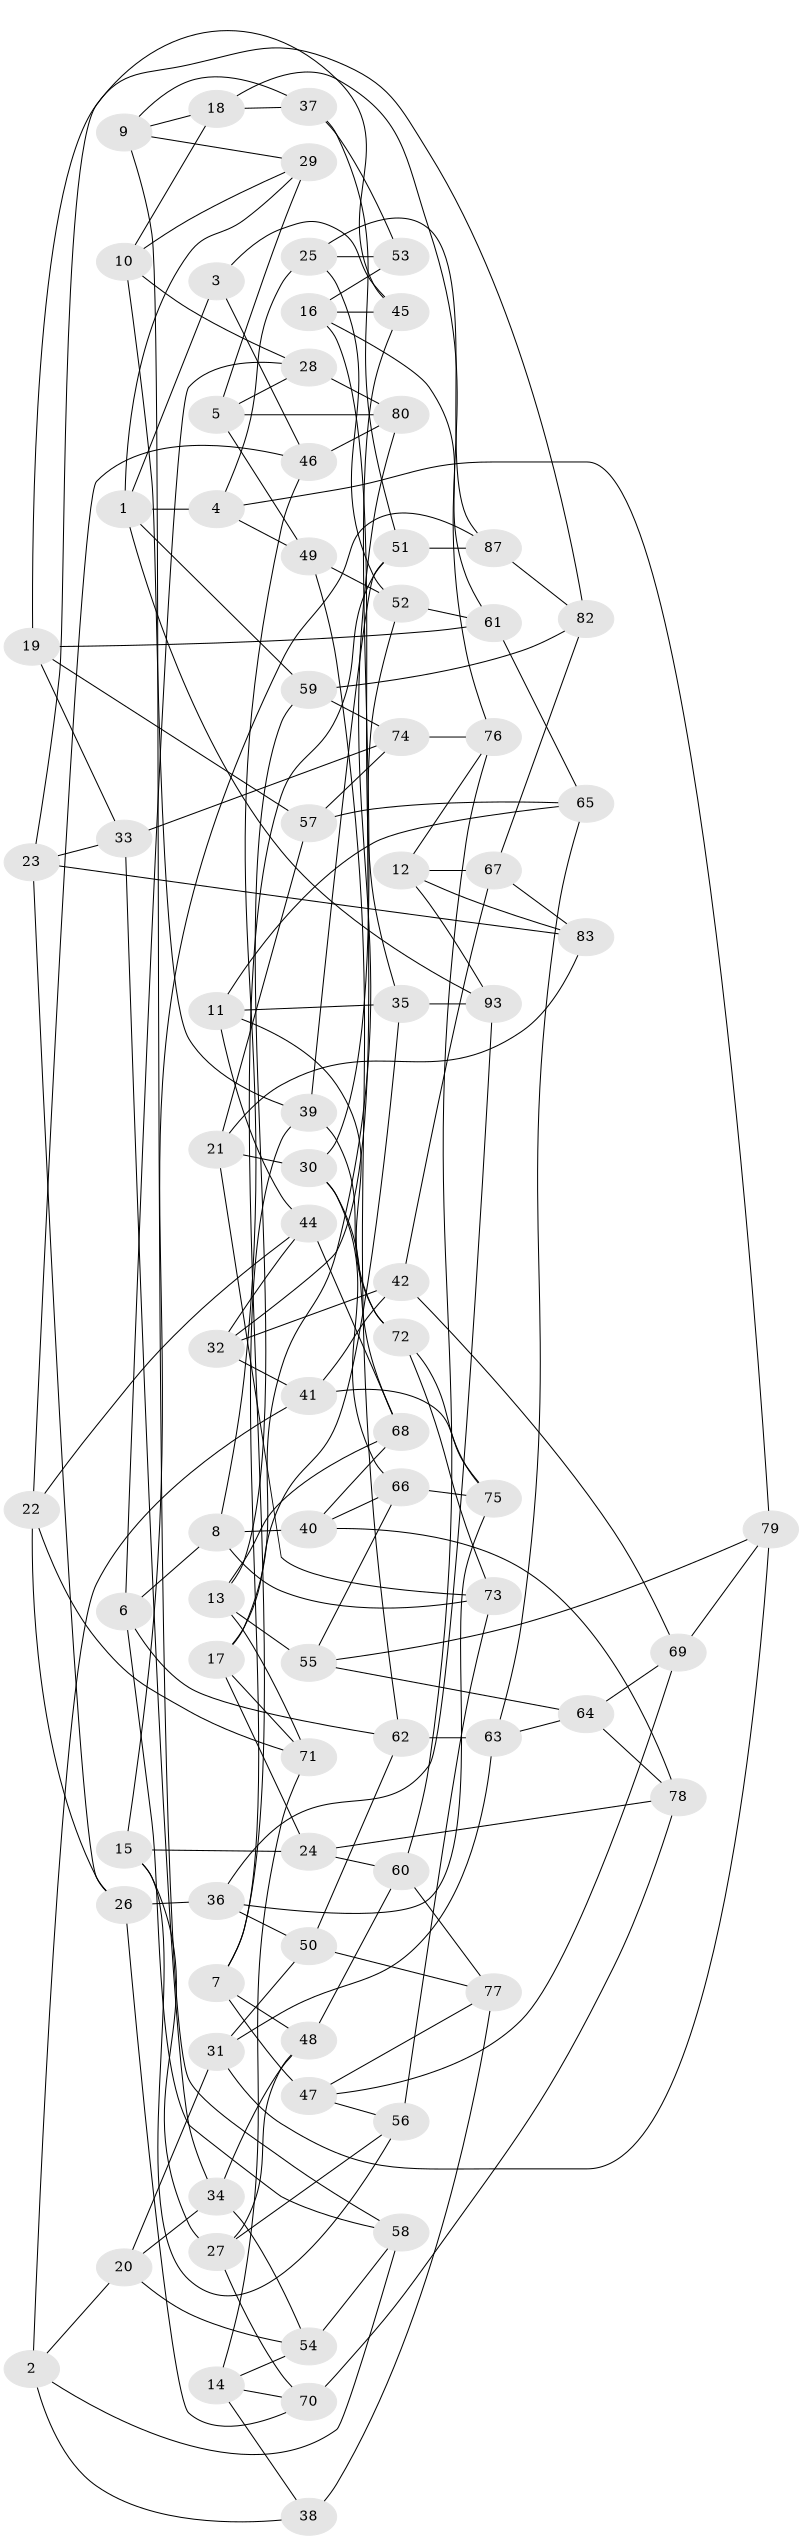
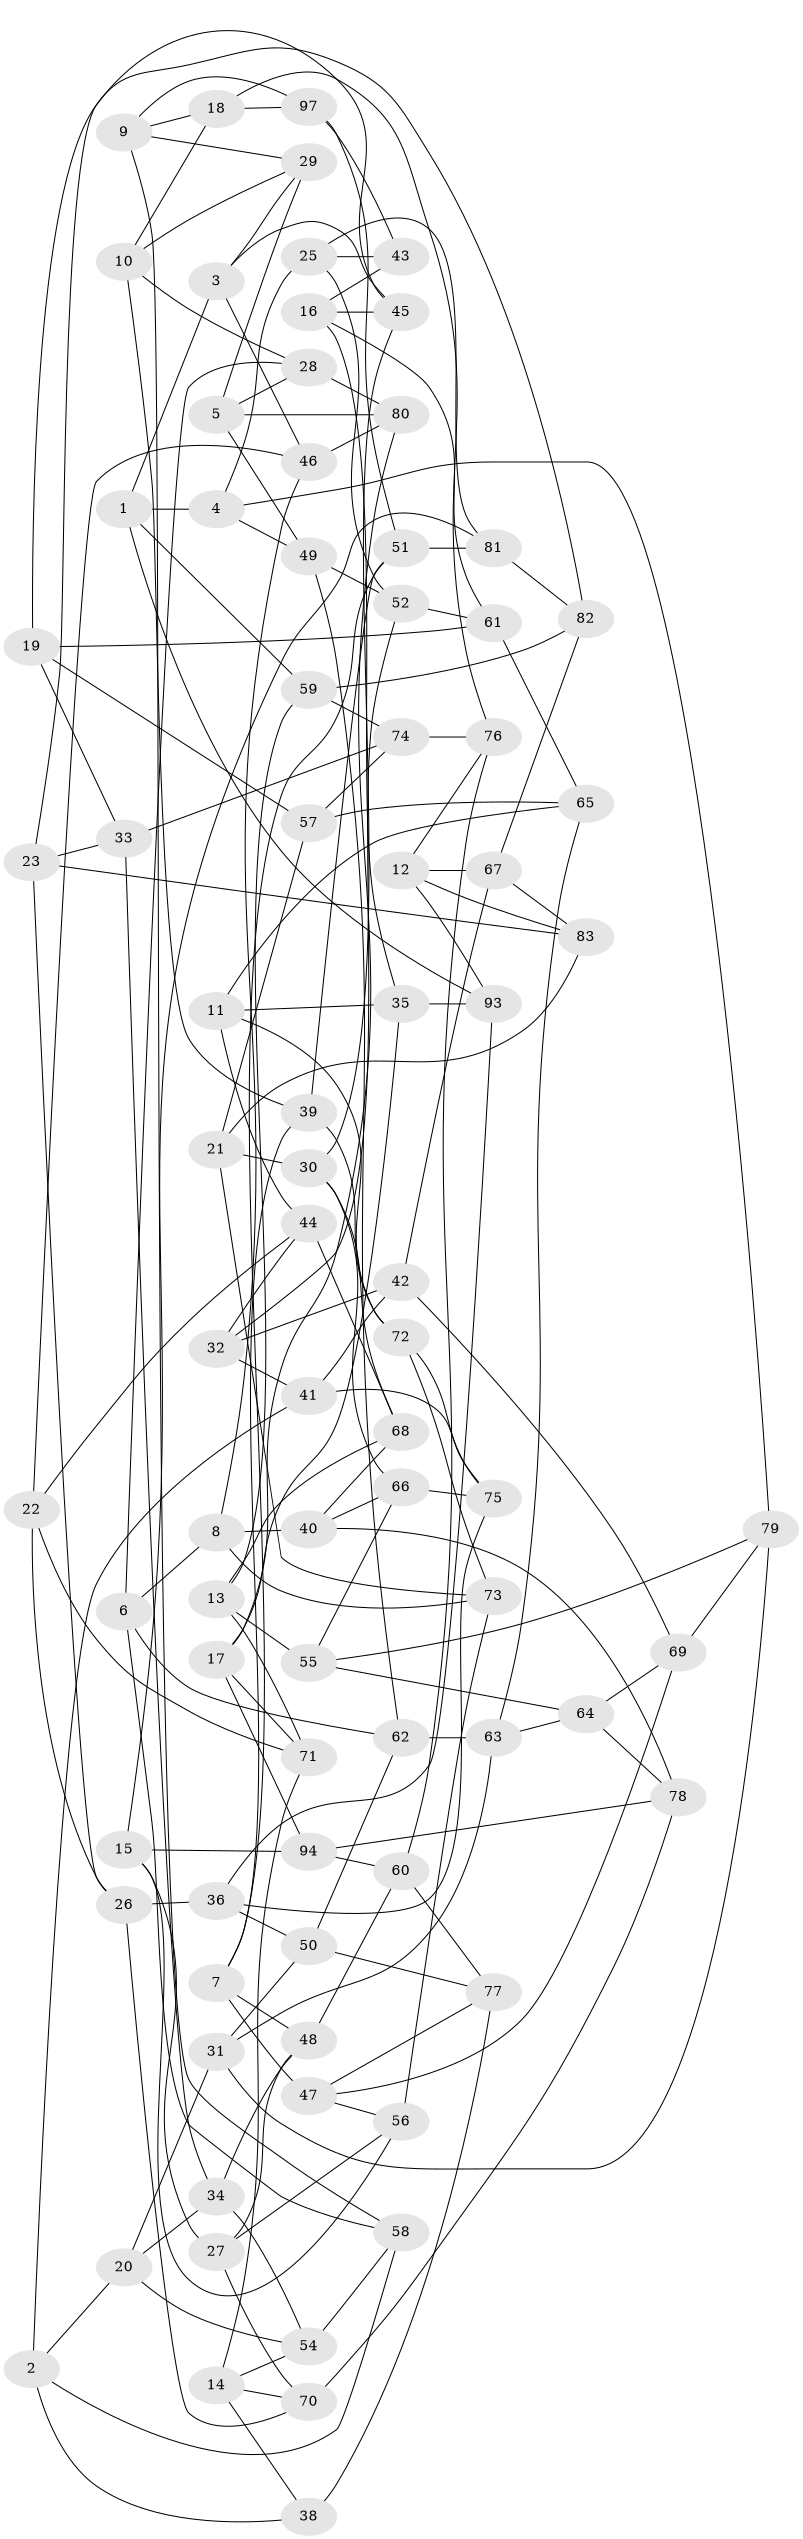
(309, 107) -> (309, 107)
(401, 257) -> (401, 257)
(172, 280) -> (263, 222)
(494, 548) -> (494, 548)
(309, 1852) -> (309, 1852)
